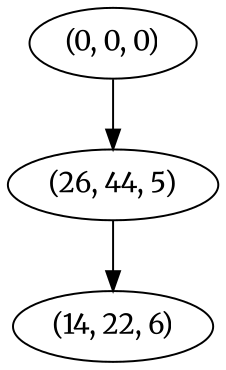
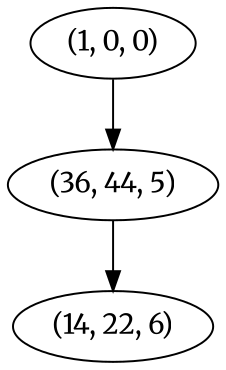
(113, 43) -> (113, 43)
(113, 185) -> (113, 185)
